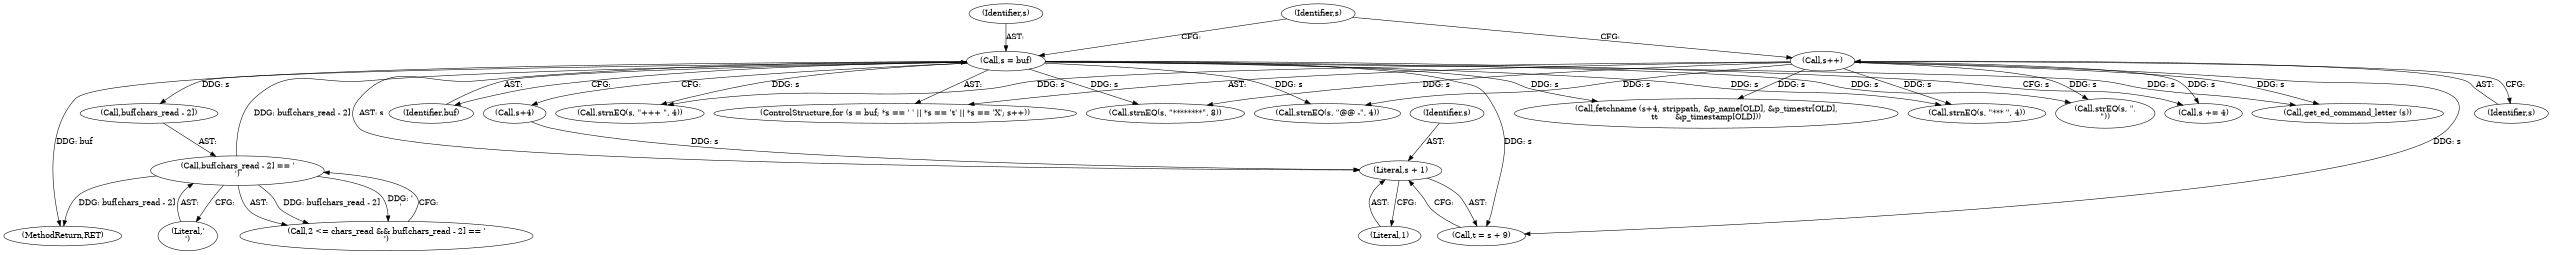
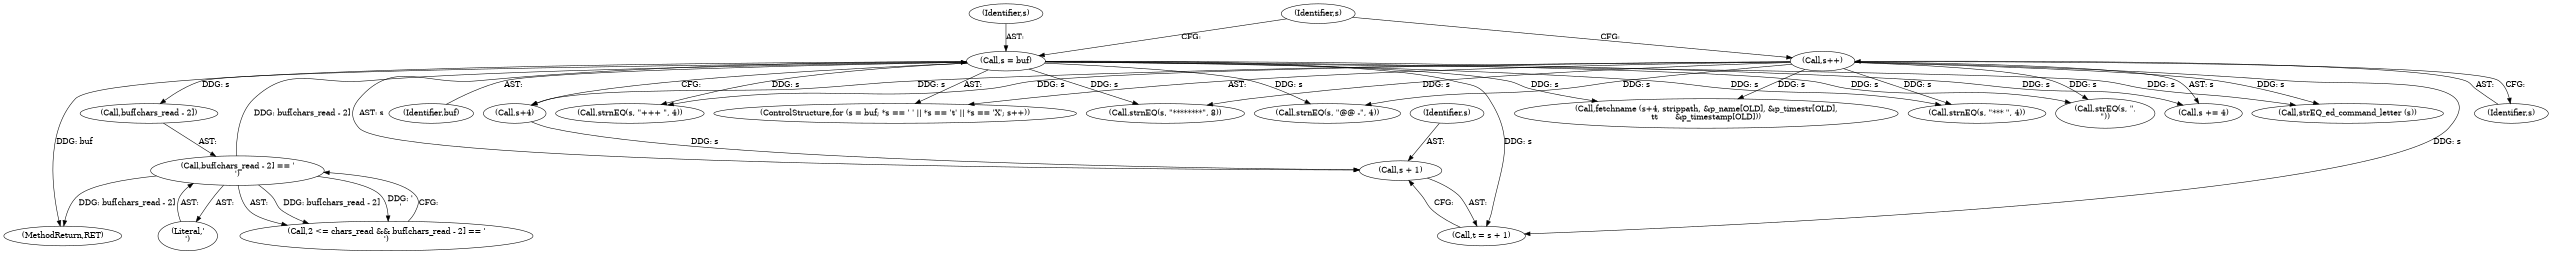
(687, 73) -> none
none -> (1068, 75)
(2036, 85) -> (2036, 85)
(2202, 85) -> (2202, 85)
(2348, 113) -> (2348, 113)
(1401, 171) -> (1401, 171)
(226, 203) -> (226, 203)
(1390, 236) -> none
(1481, 236) -> (1481, 236)
